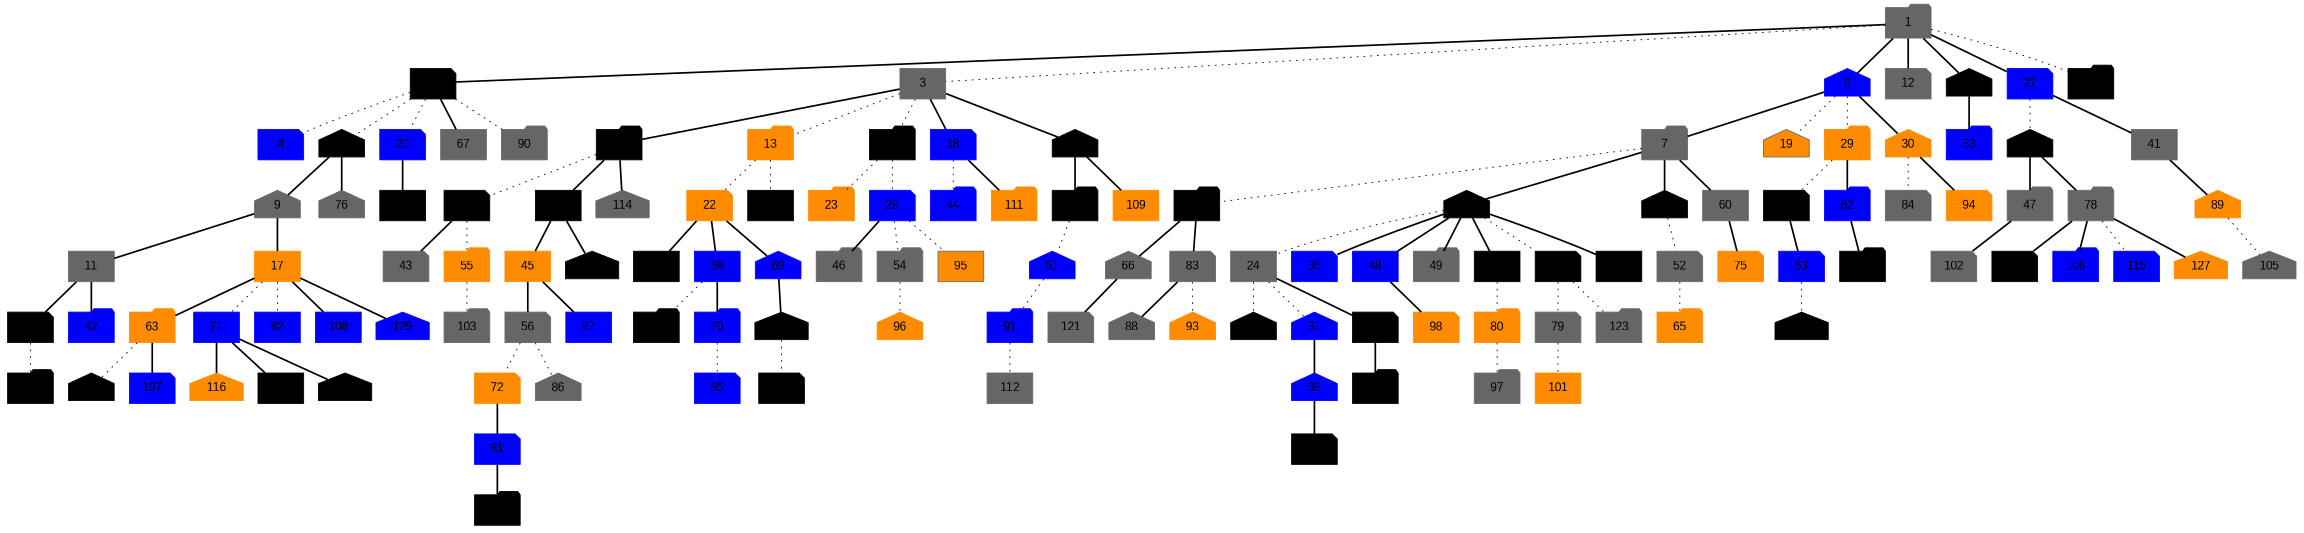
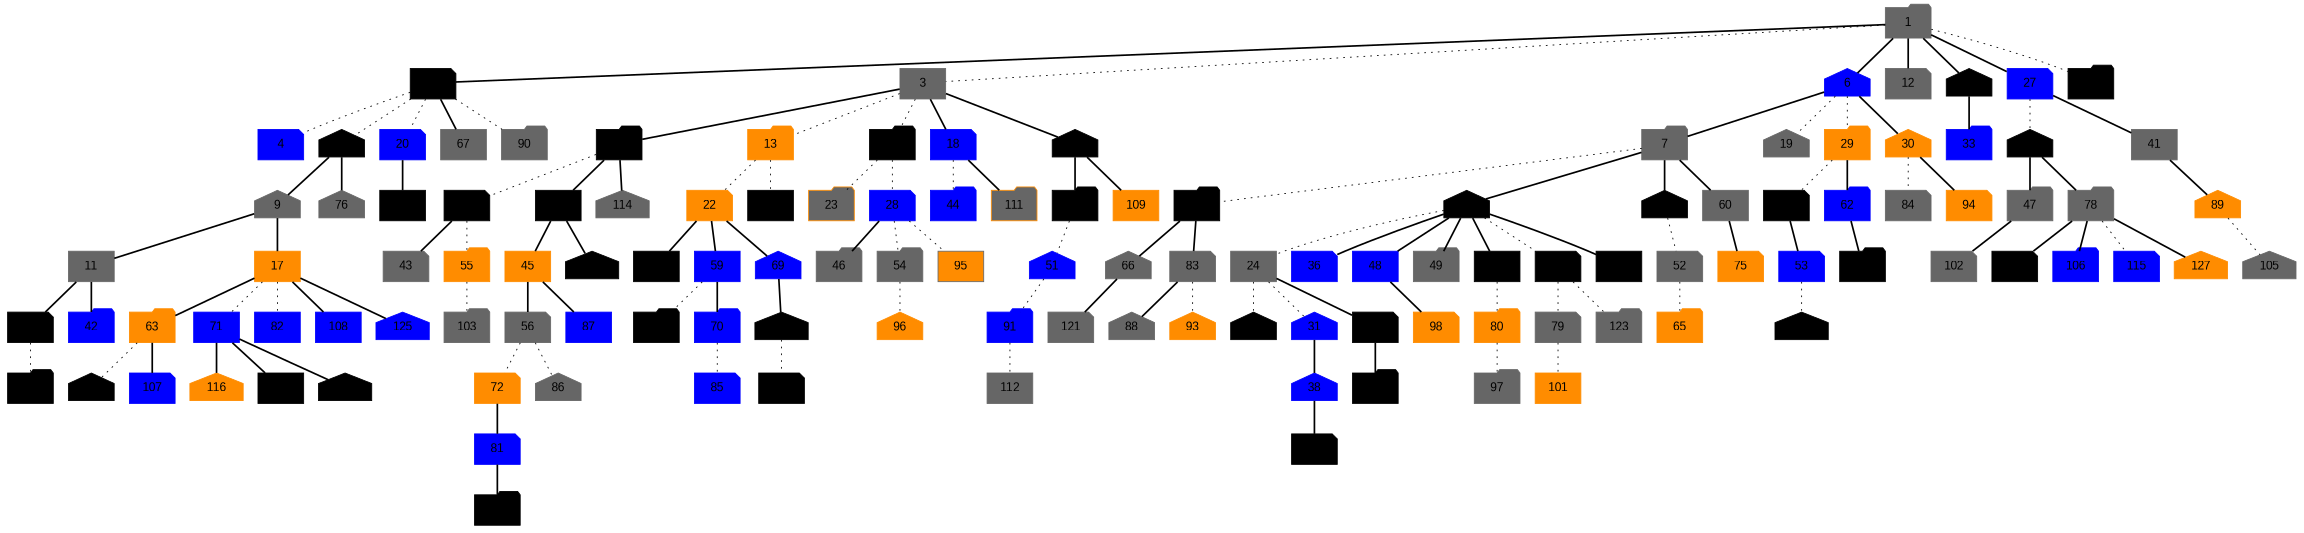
(1786, 145) -> (1786, 145)
(831, 206) -> (831, 206)
(1014, 206) -> (1014, 206)
